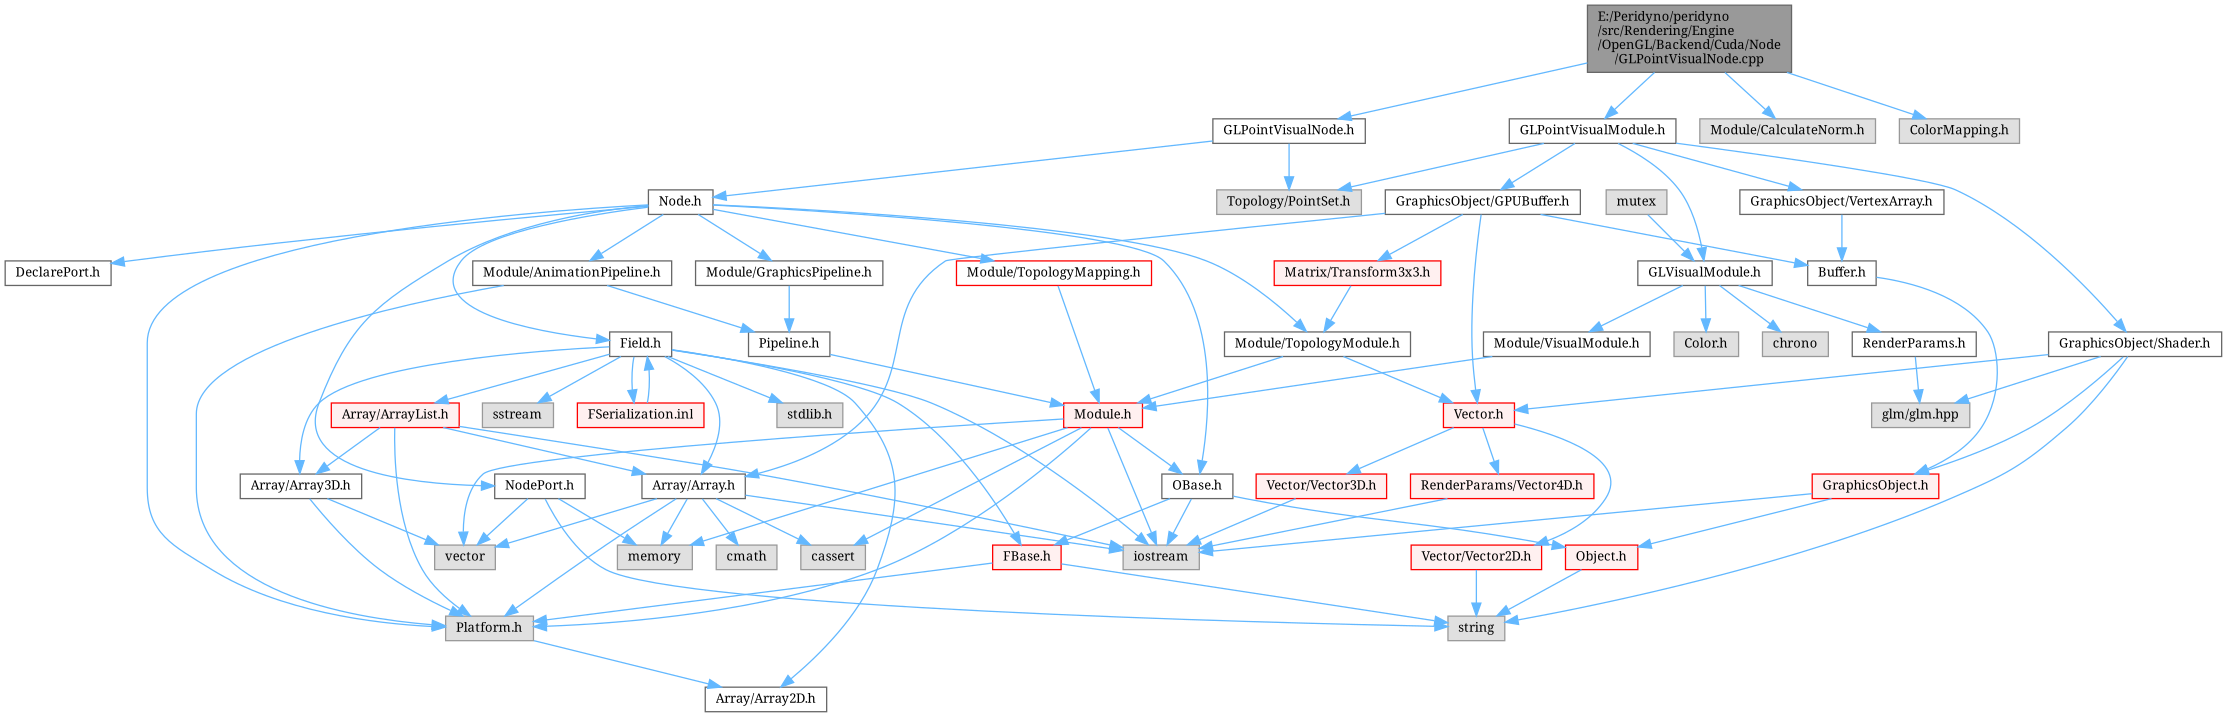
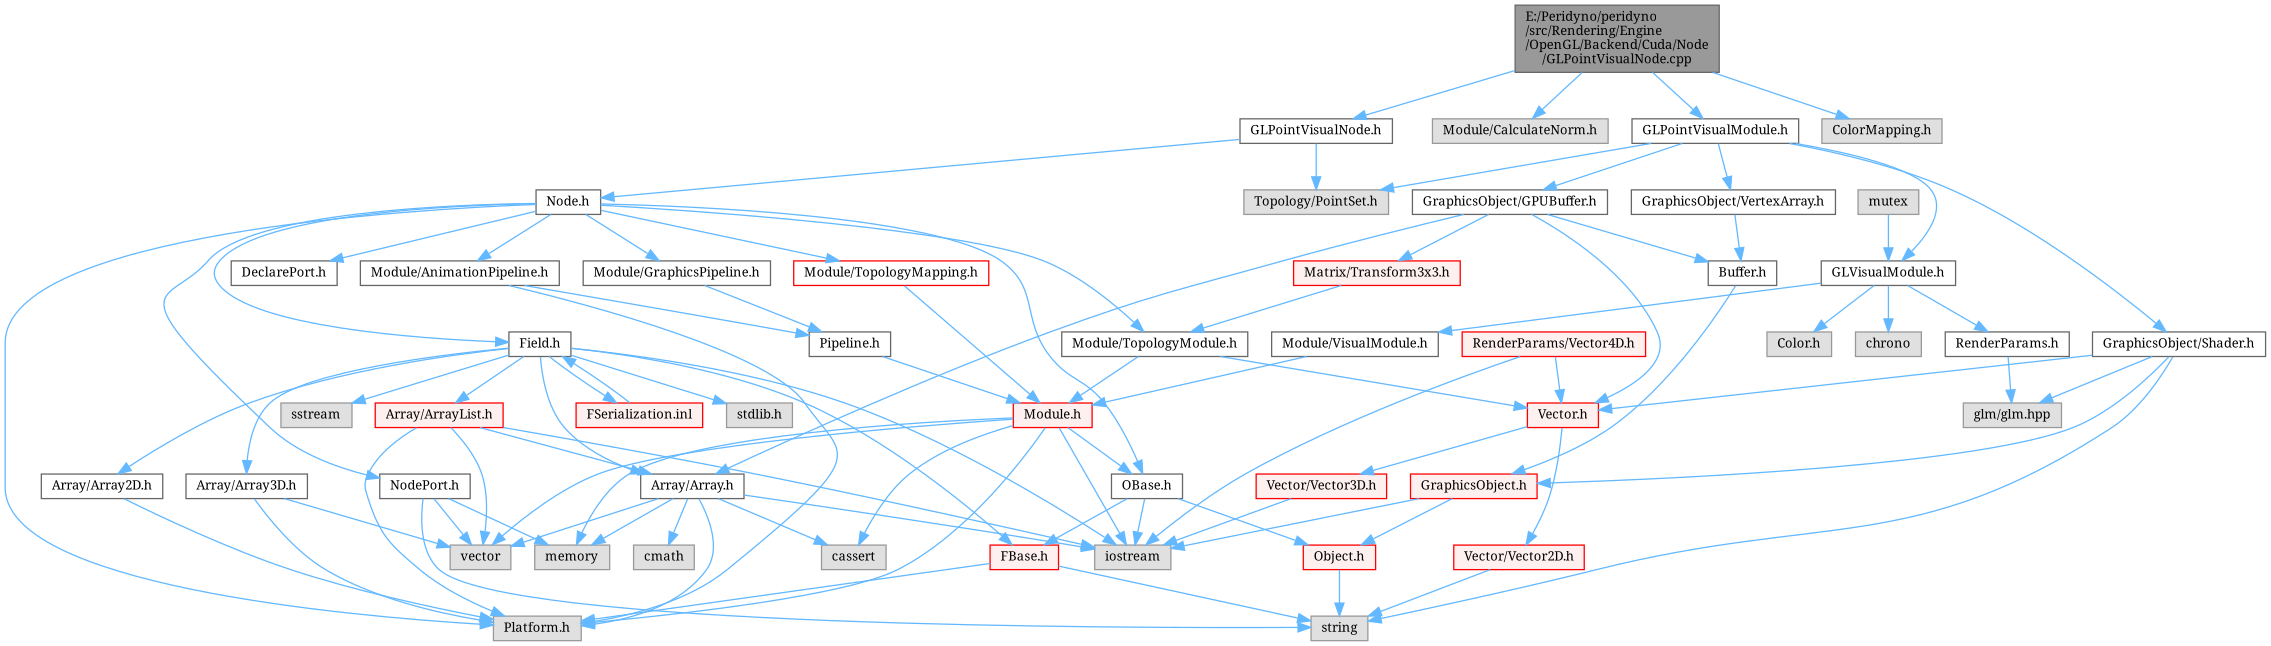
(1489, 445) -> (1558, 373)
(354, 447) -> (482, 475)
(621, 662) -> (297, 572)
